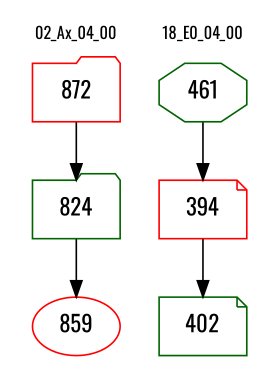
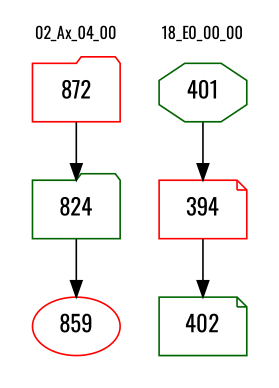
(203, 35) -> (203, 35)
(203, 93) -> (203, 93)
